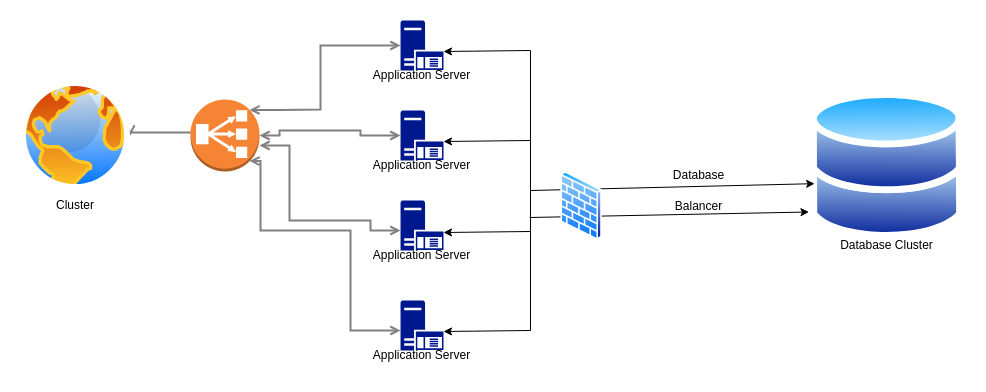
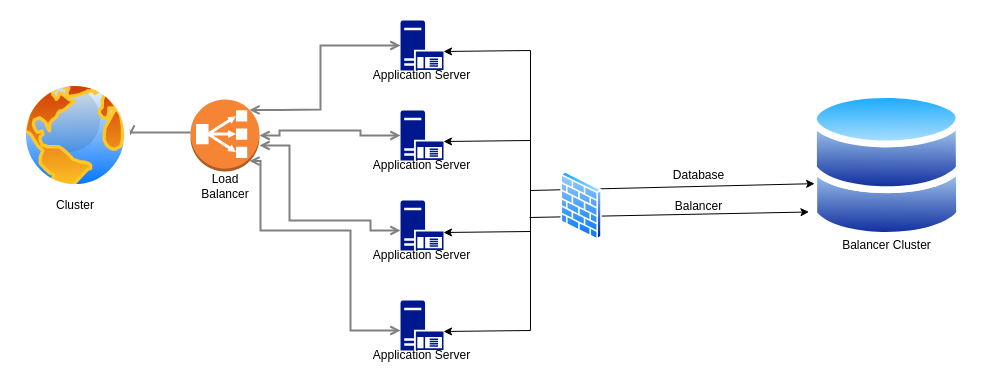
none -> (225, 187)
(887, 246) -> (887, 246)
